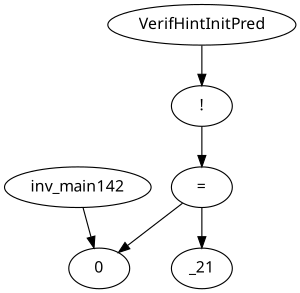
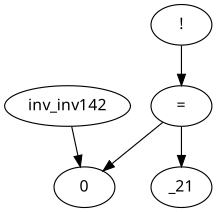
(202, 25) -> none
(78, 187) -> (68, 106)
